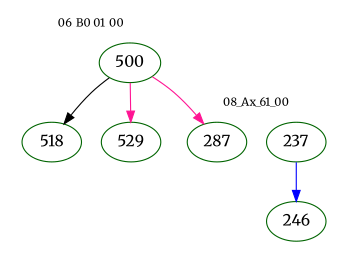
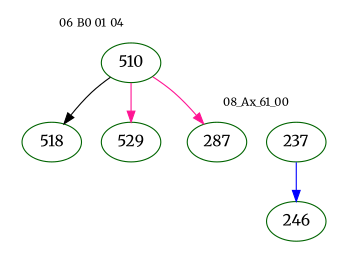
(91, 24) -> (91, 24)
(130, 63) -> (131, 63)
